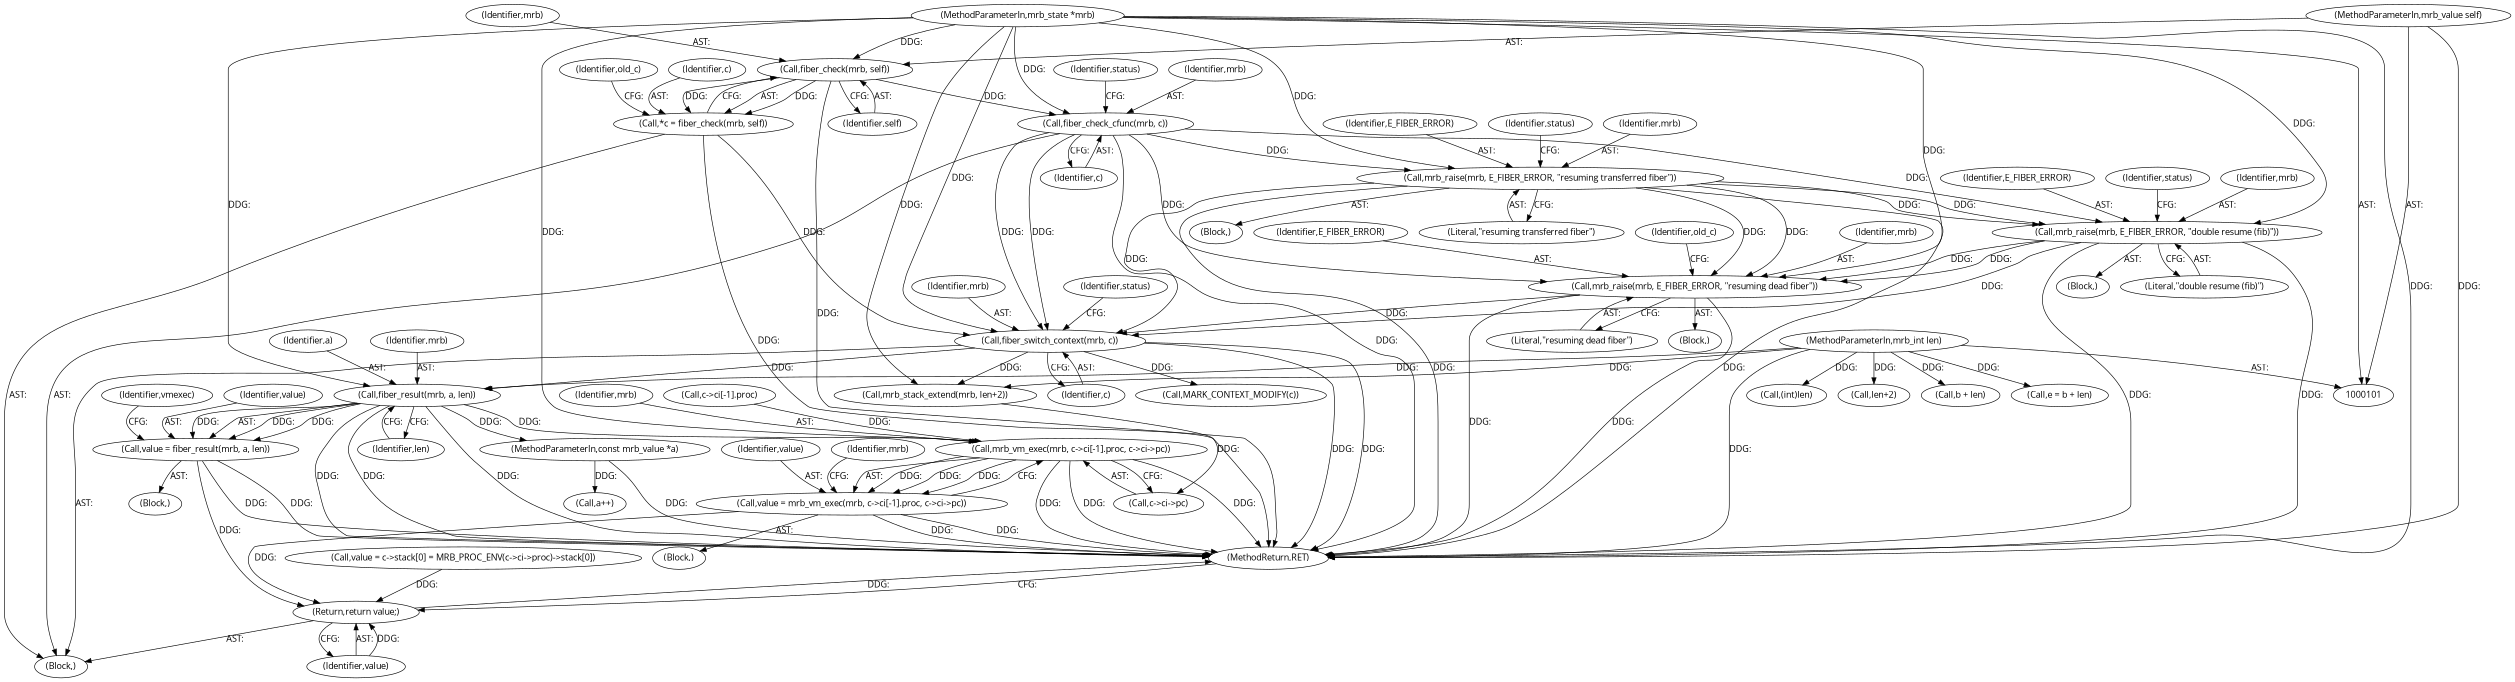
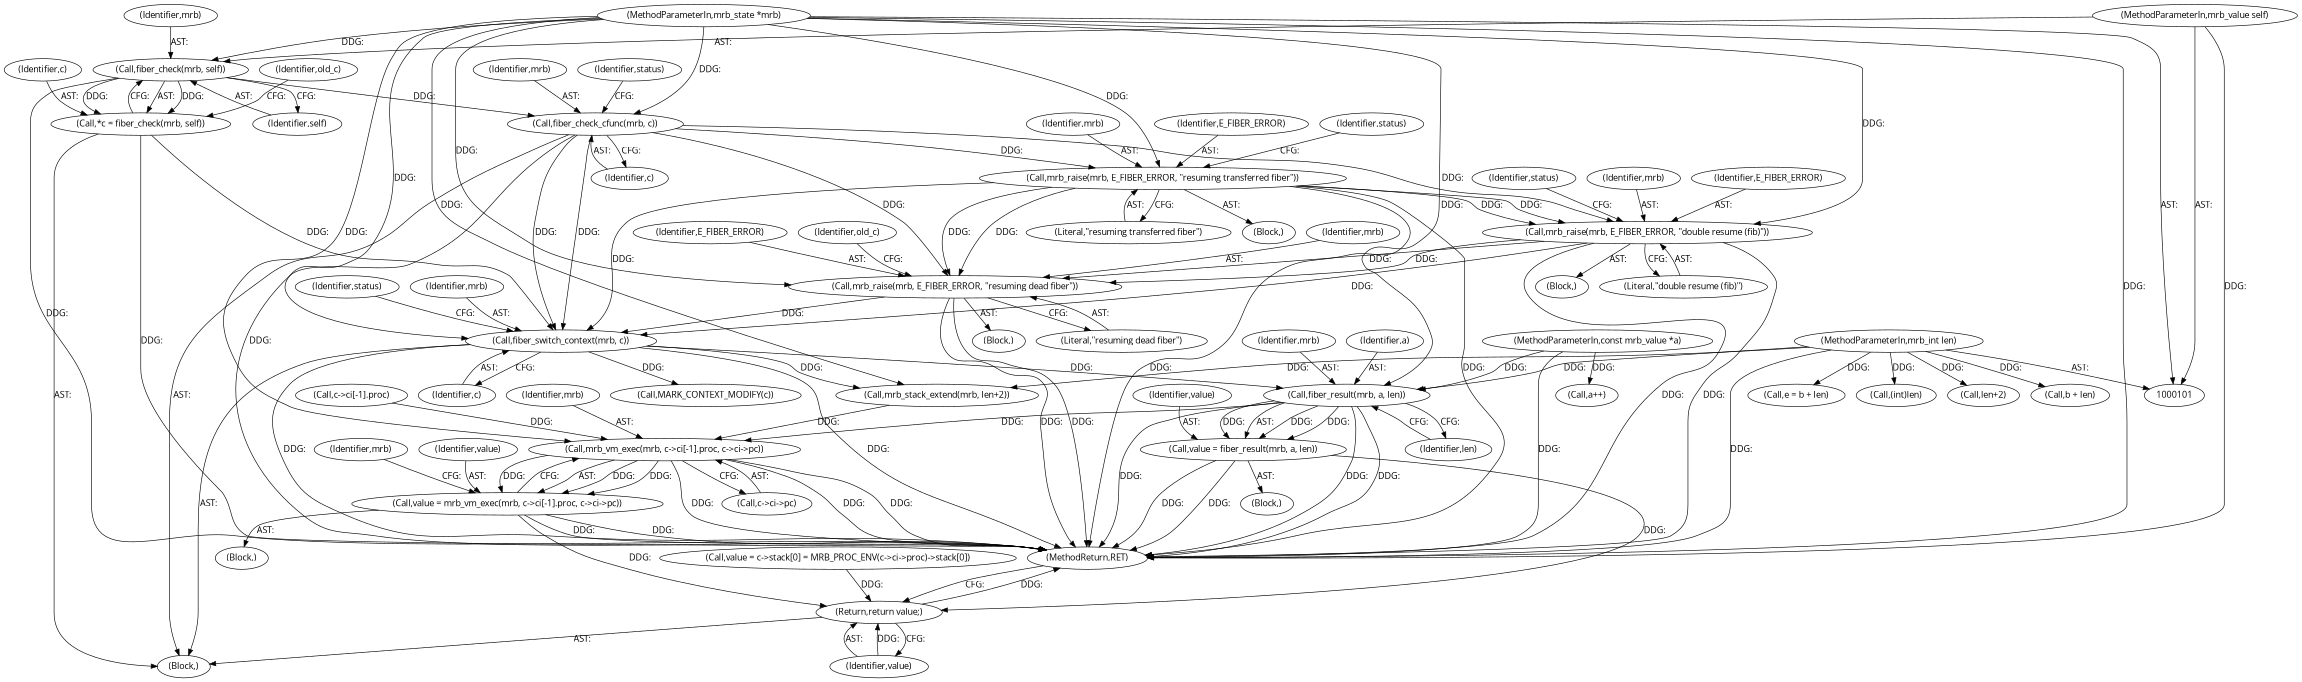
(157, 395) -> none
(1141, 423) -> (805, 422)
(479, 427) -> (1486, 374)
